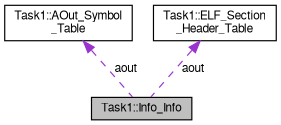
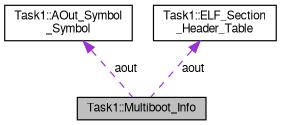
(68, 23) -> (68, 23)
(142, 109) -> (142, 109)
